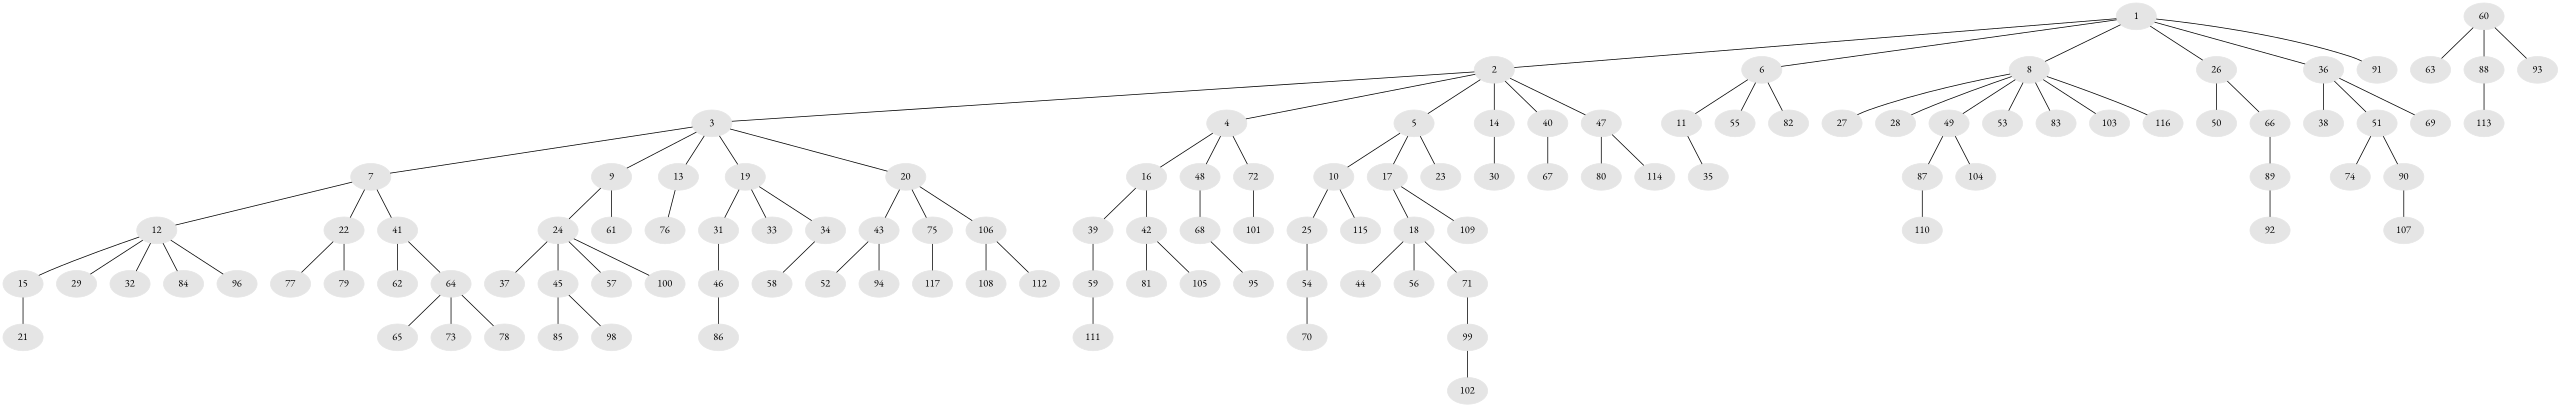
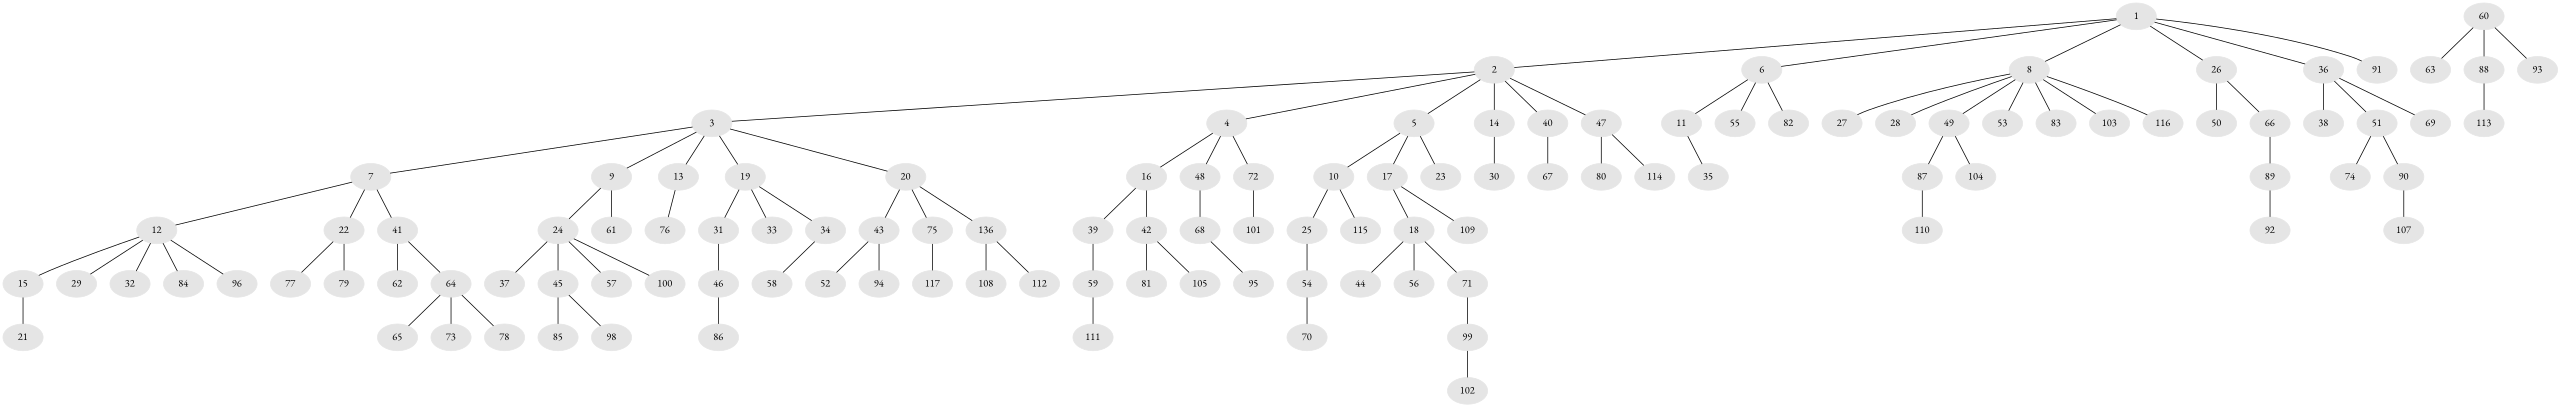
(986, 230) -> (986, 230)
